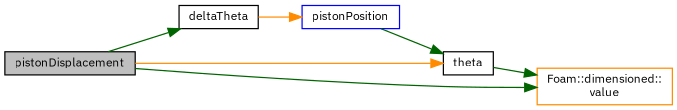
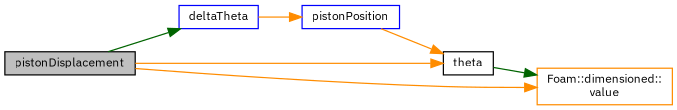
(219, 17) -> (219, 17)
(406, 39) -> (406, 39)
(330, 81) -> (330, 81)
